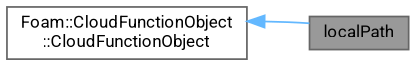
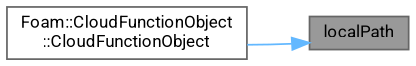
(287, 22) -> (269, 44)
